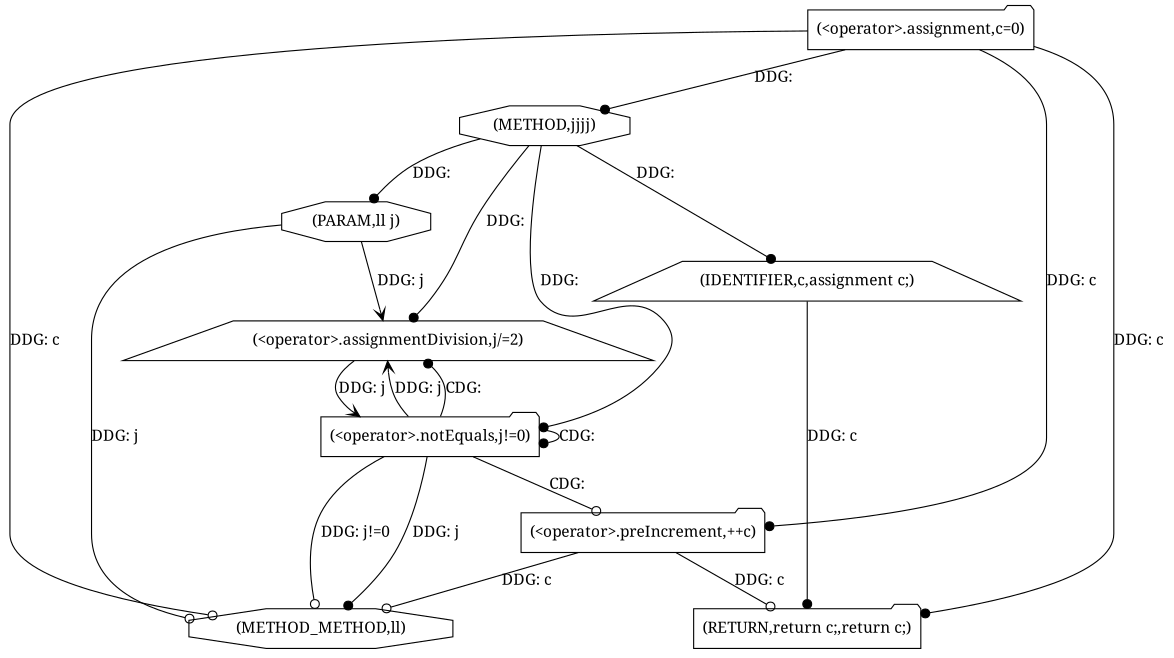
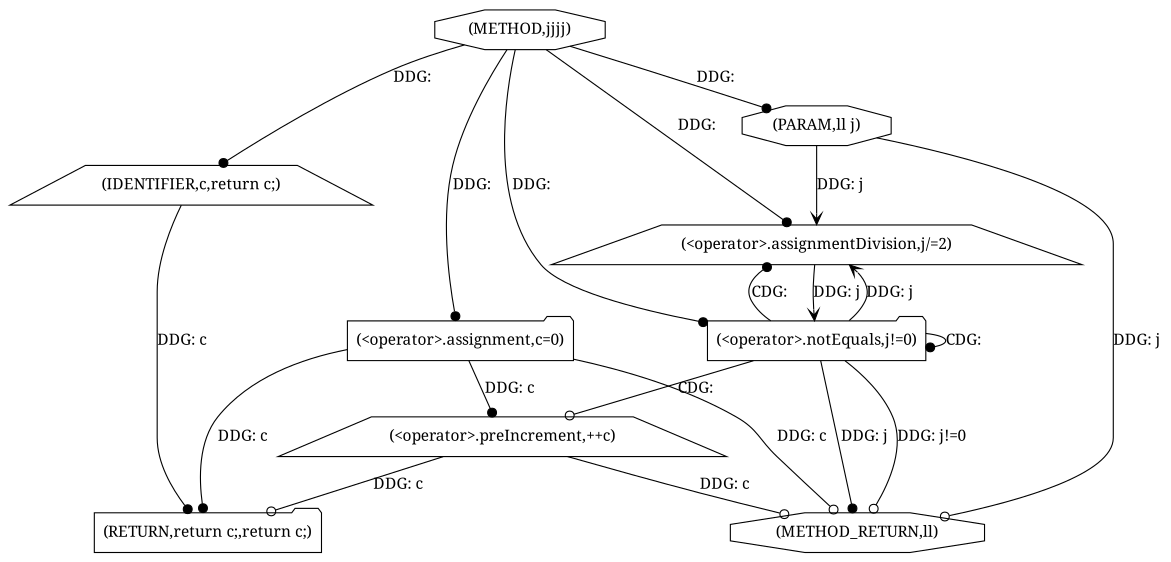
(727, 79) -> (451, 175)
(807, 281) -> (191, 185)
(643, 533) -> (502, 437)
(321, 629) -> (857, 533)
